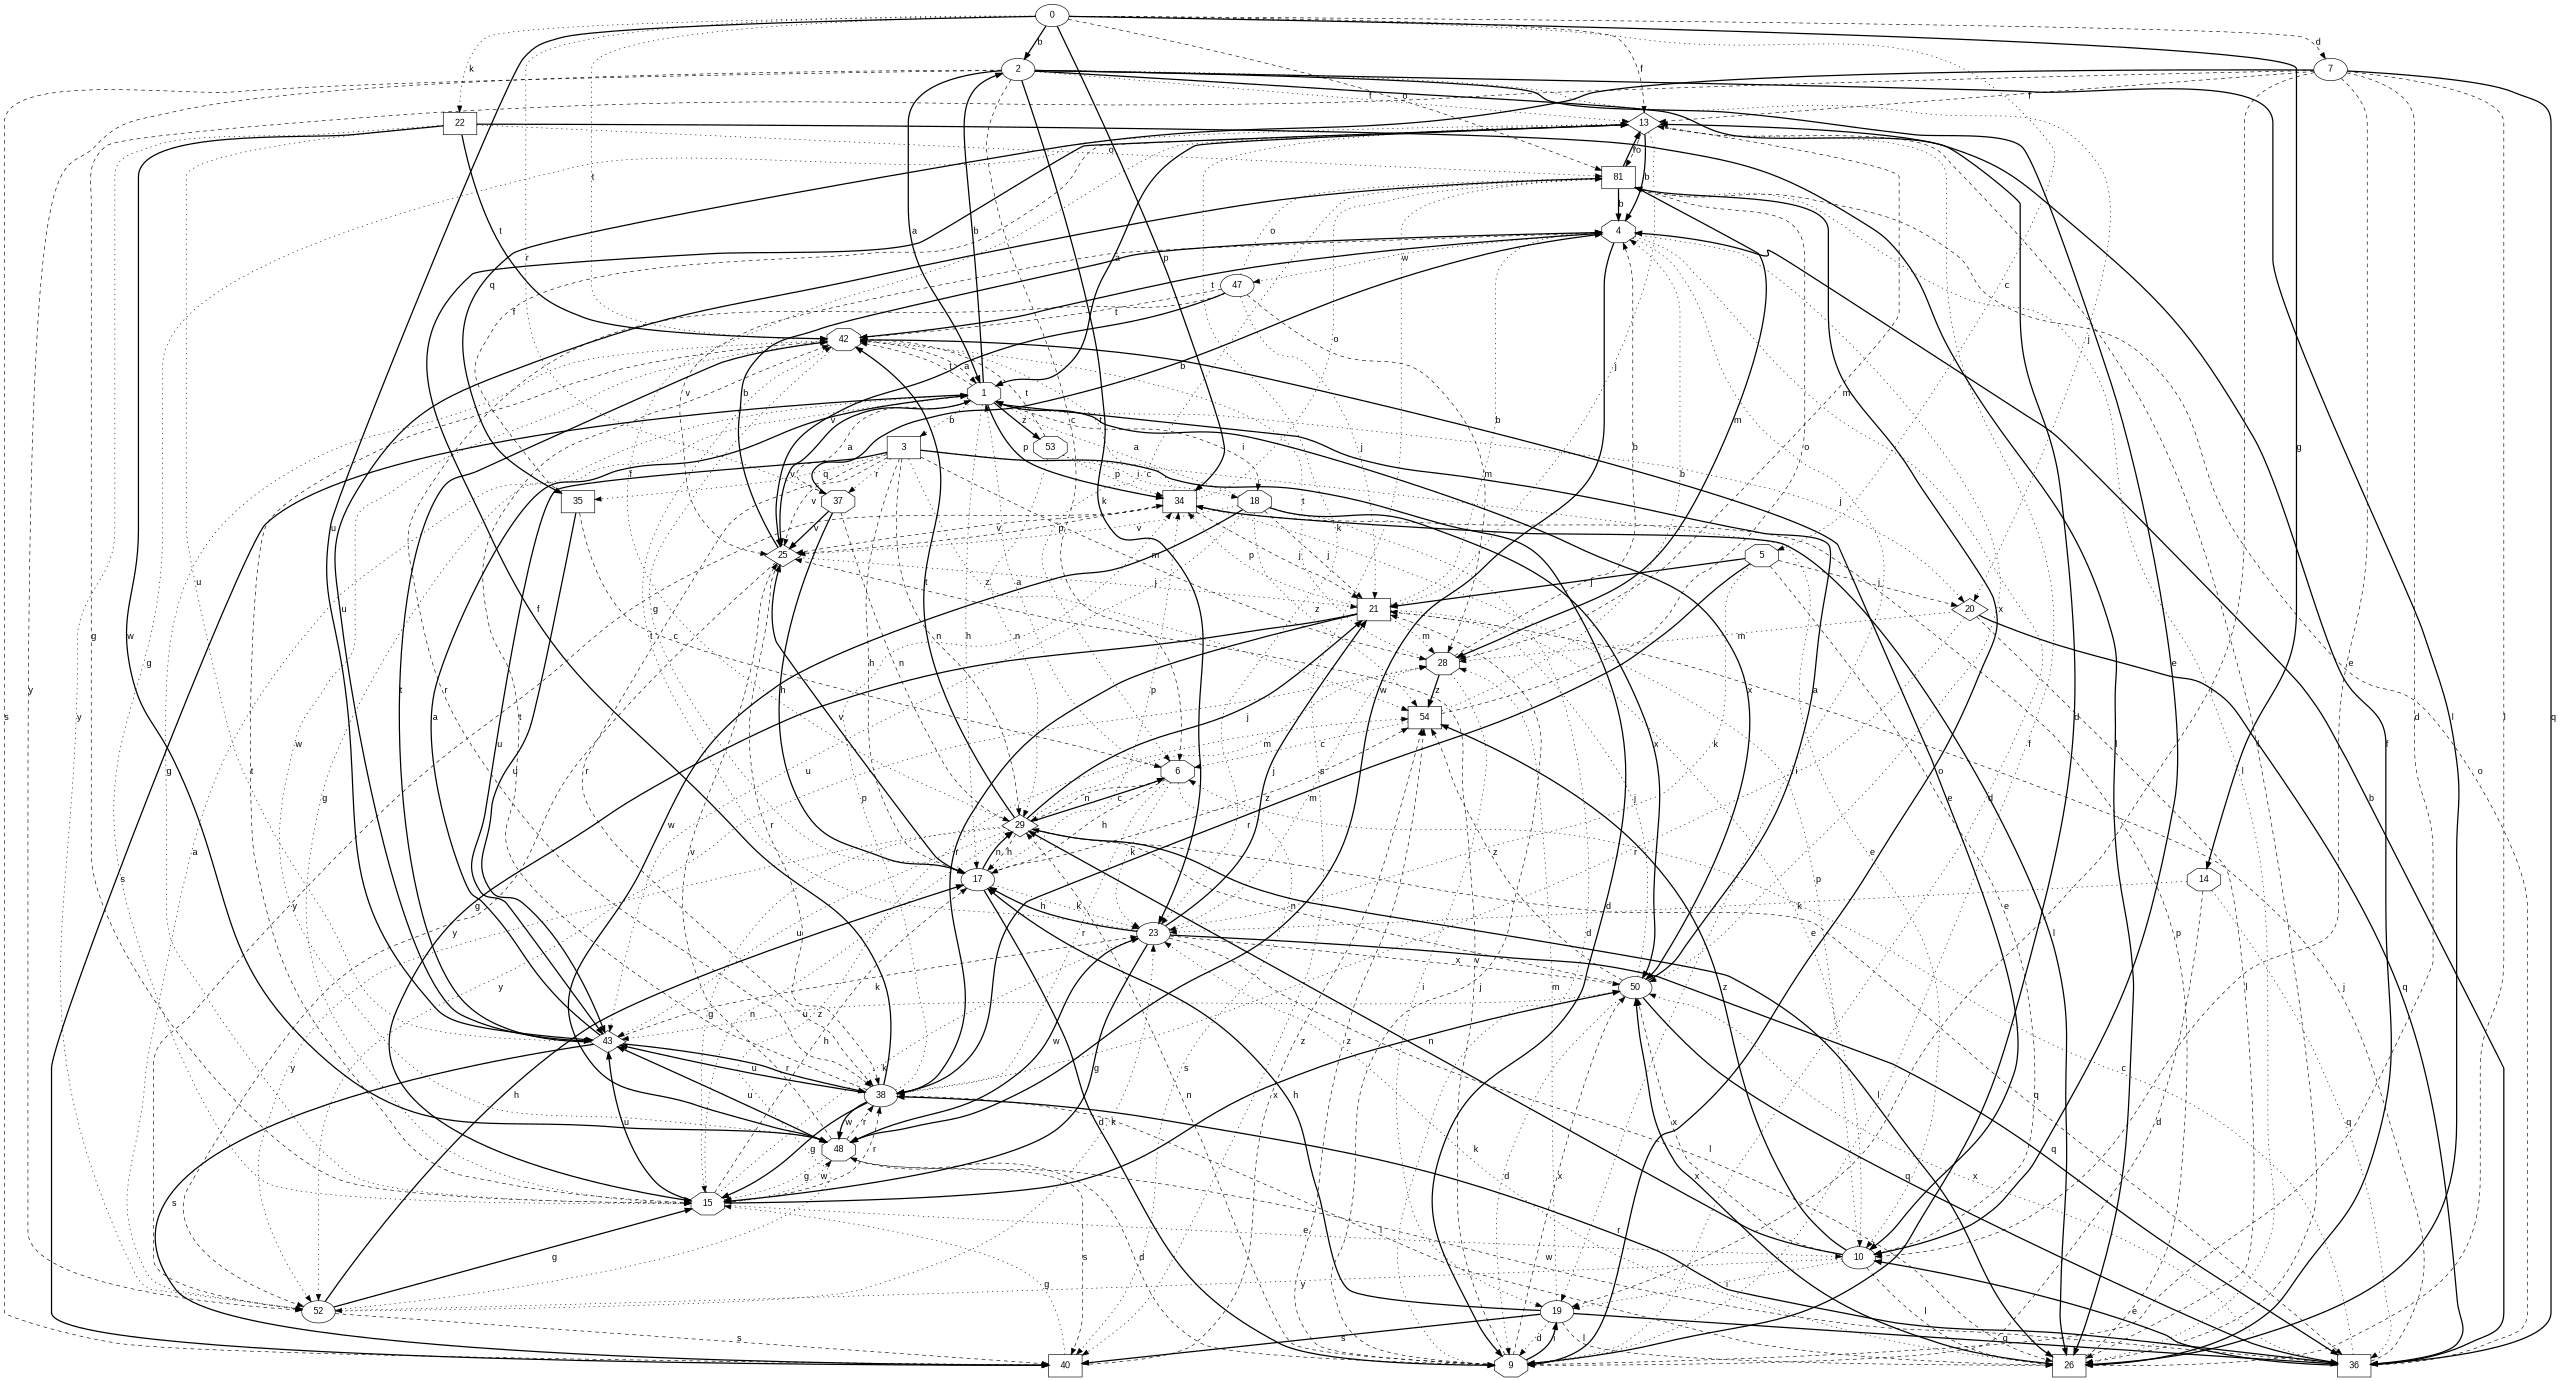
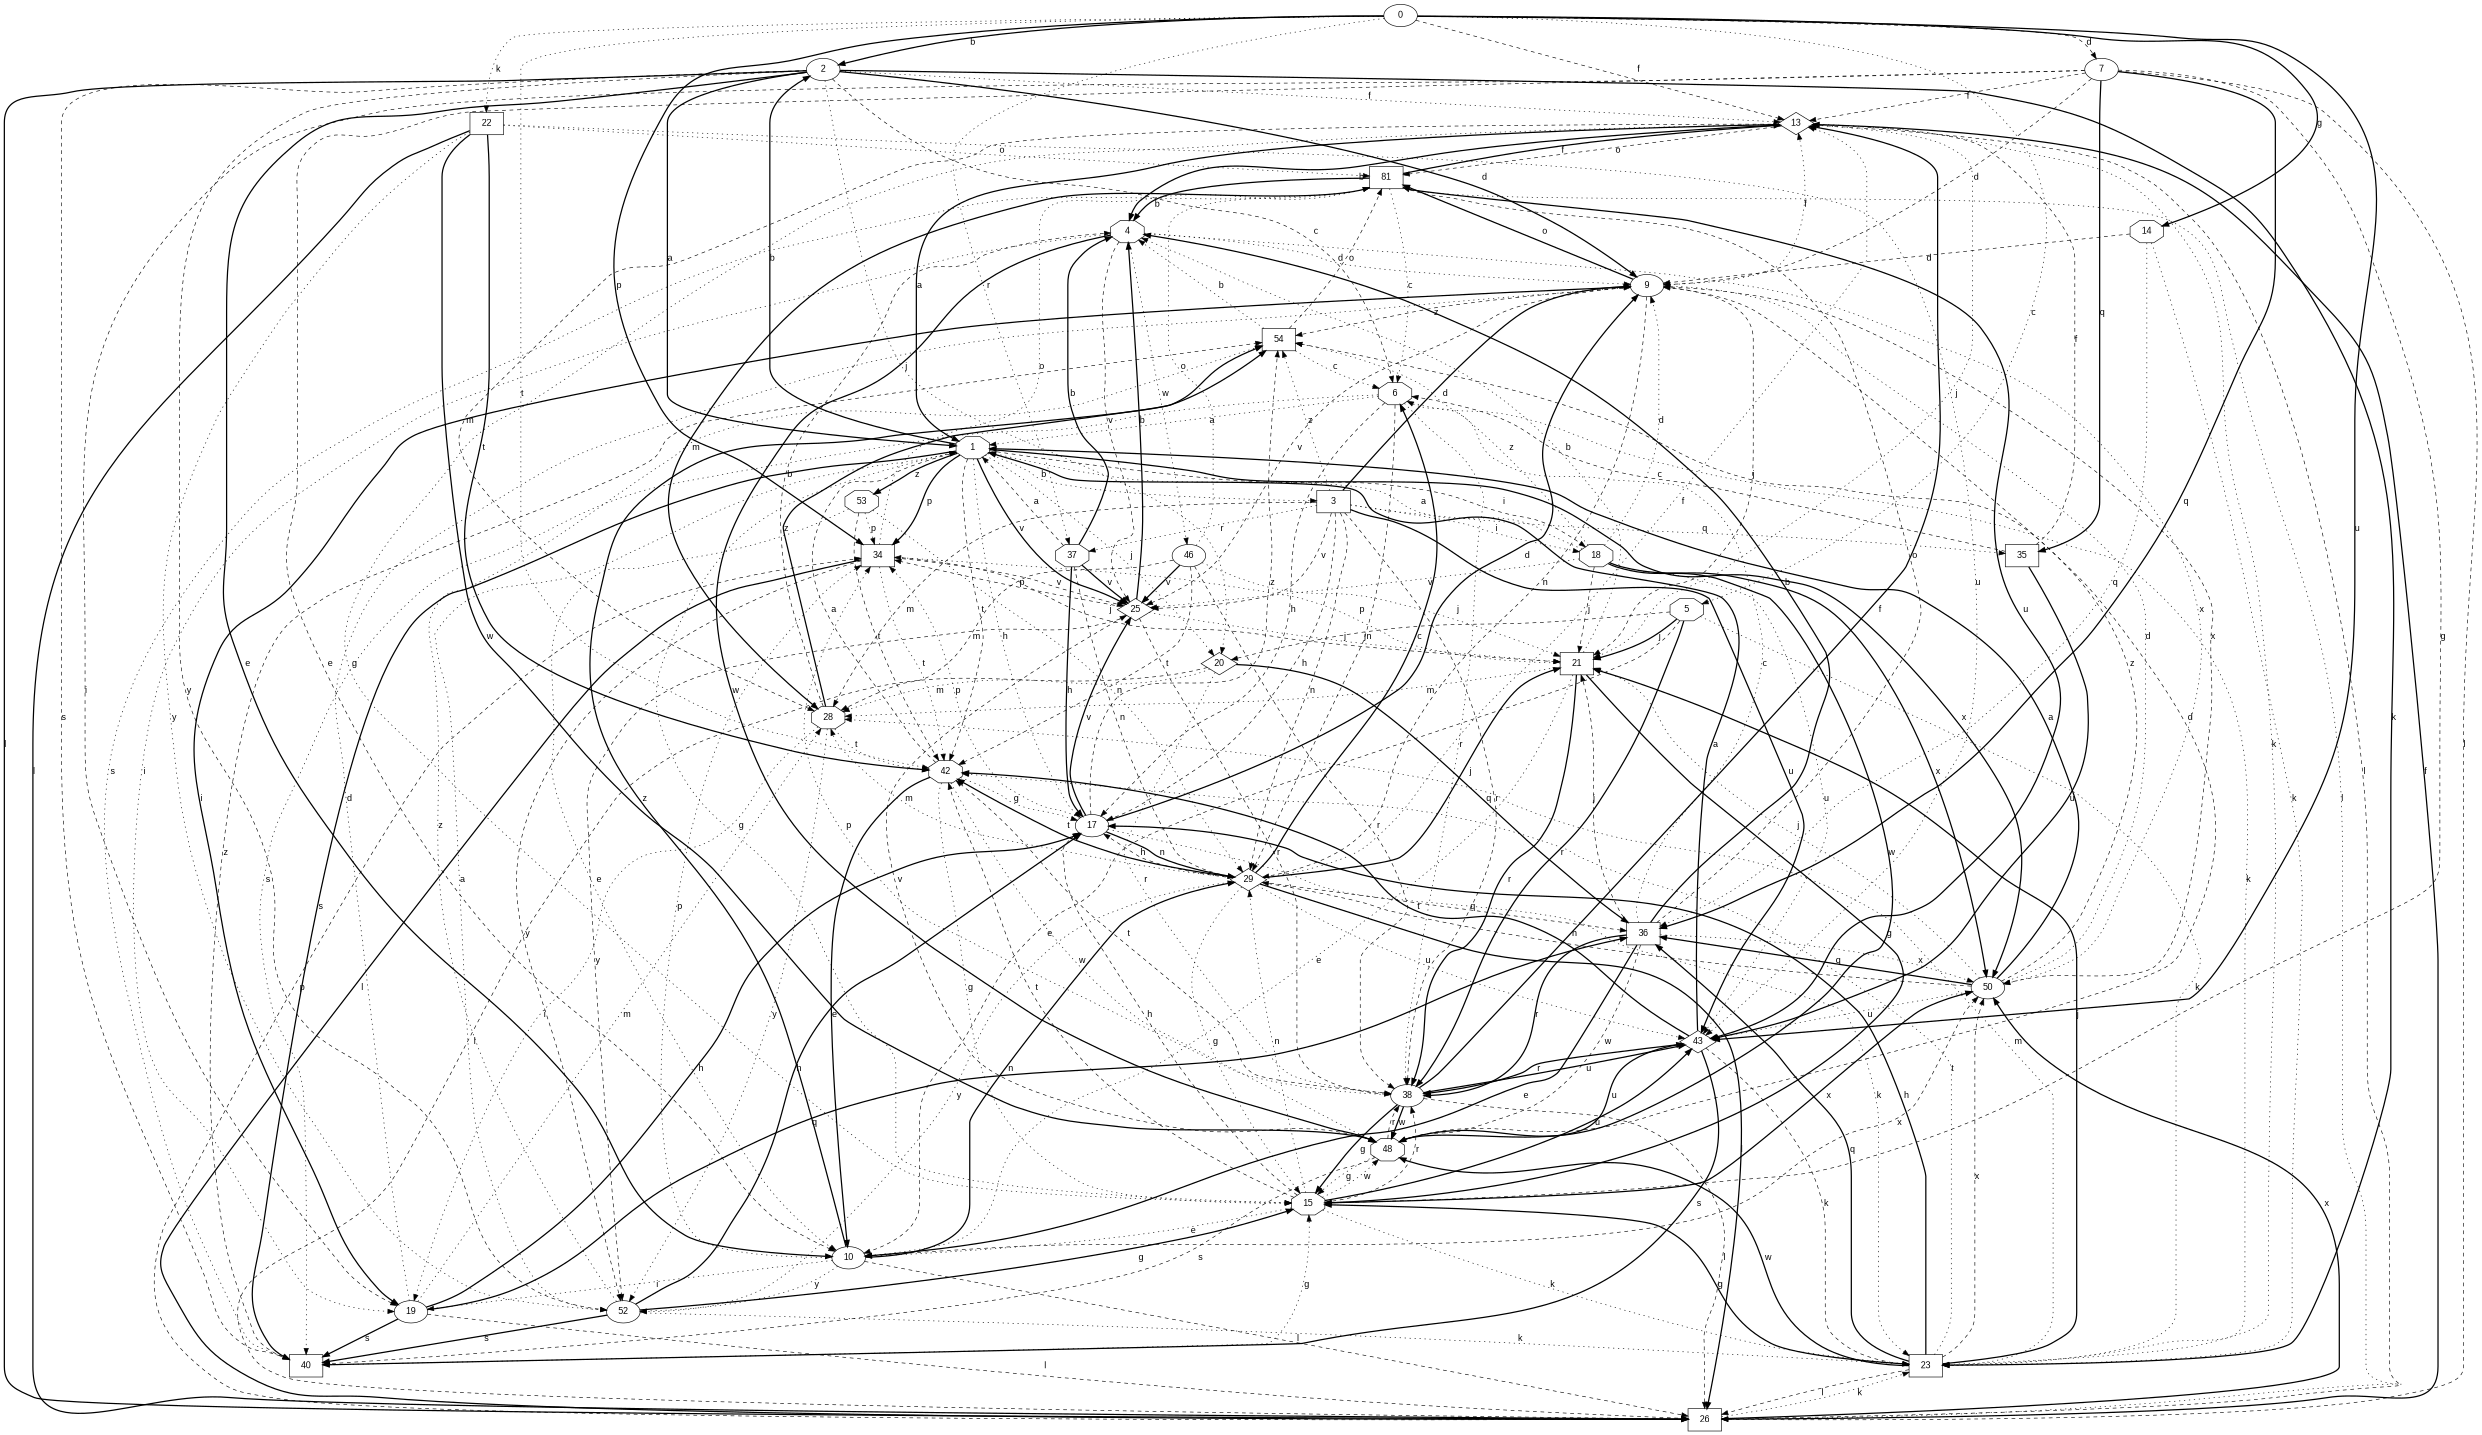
(1349, 85) -> none
(1232, 271) -> none
(1237, 286) -> (1189, 556)
(1154, 934) -> (1926, 1366)
(689, 1339) -> (468, 1338)
(1511, 1366) -> (1647, 286)
